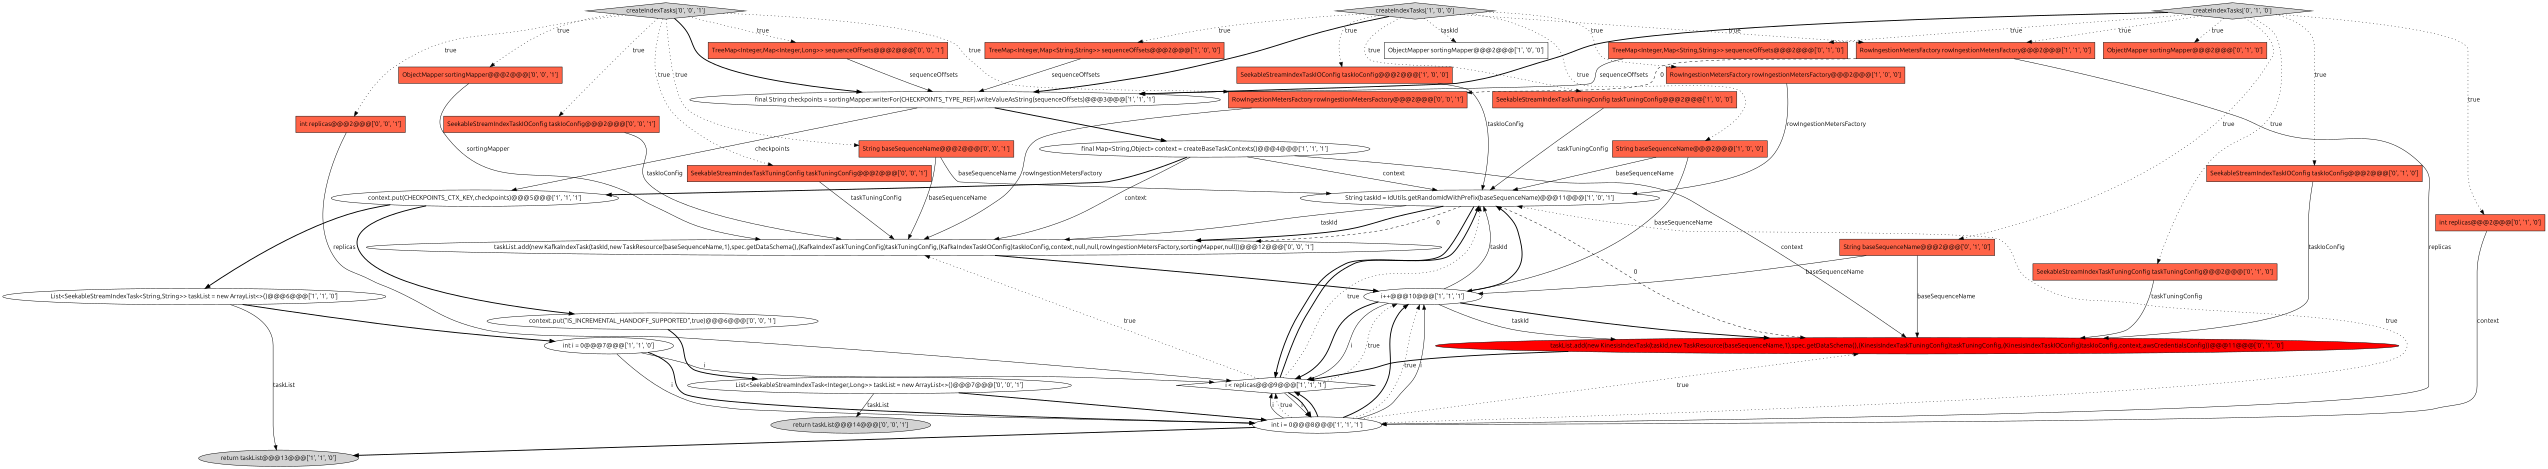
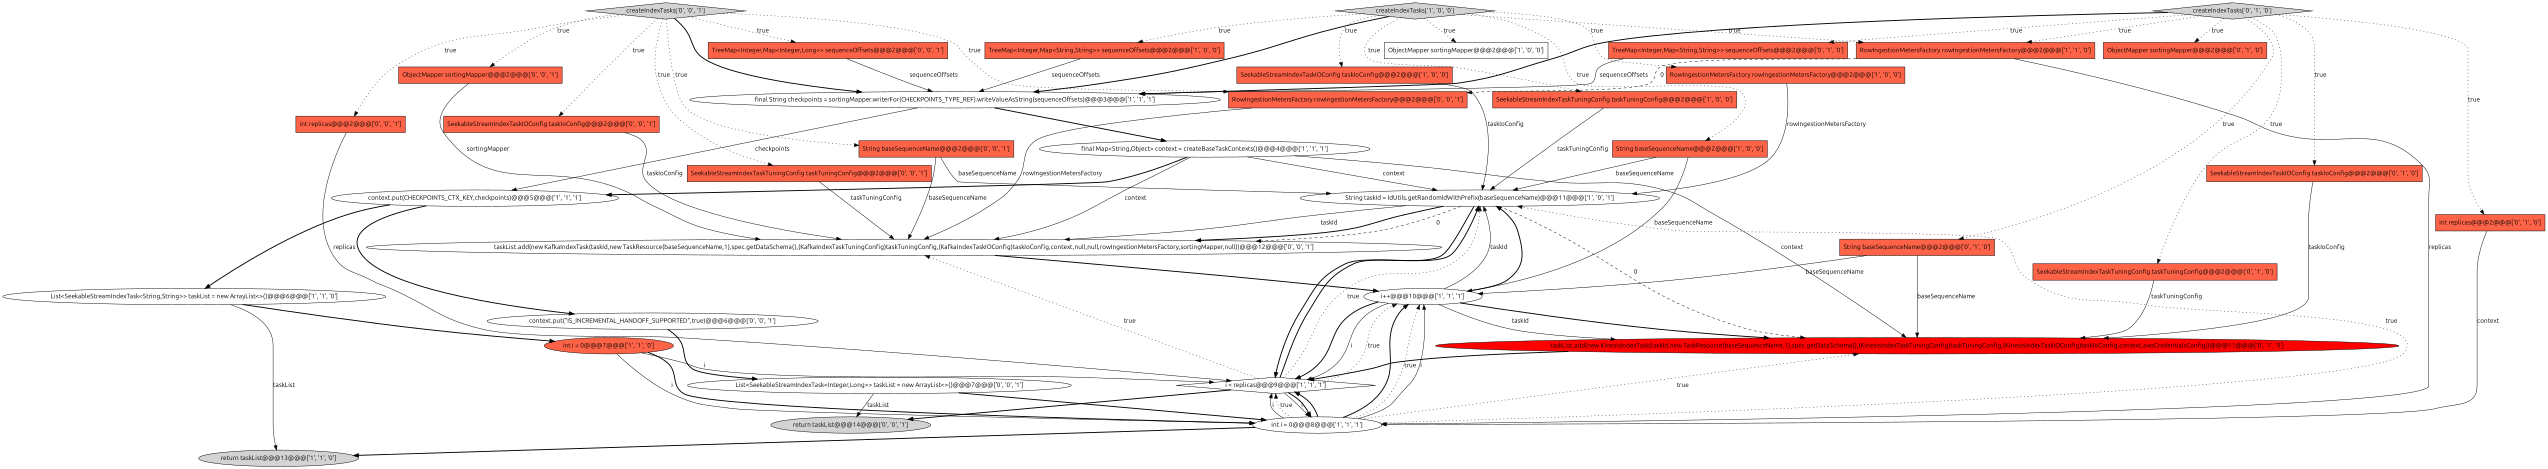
(1450, 31) -> (1450, 31)
(609, 346) -> (609, 346)
none -> (1064, 405)
